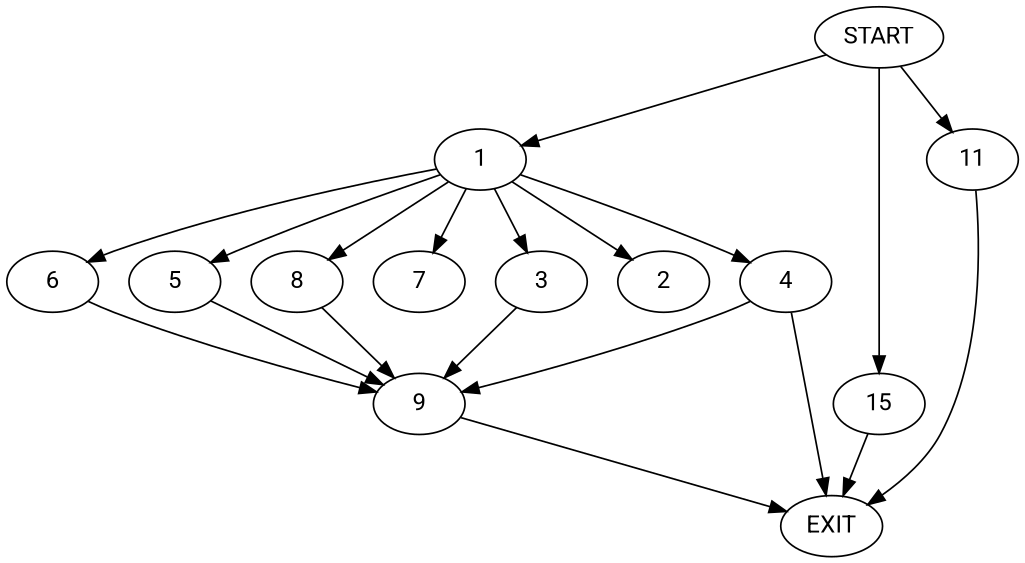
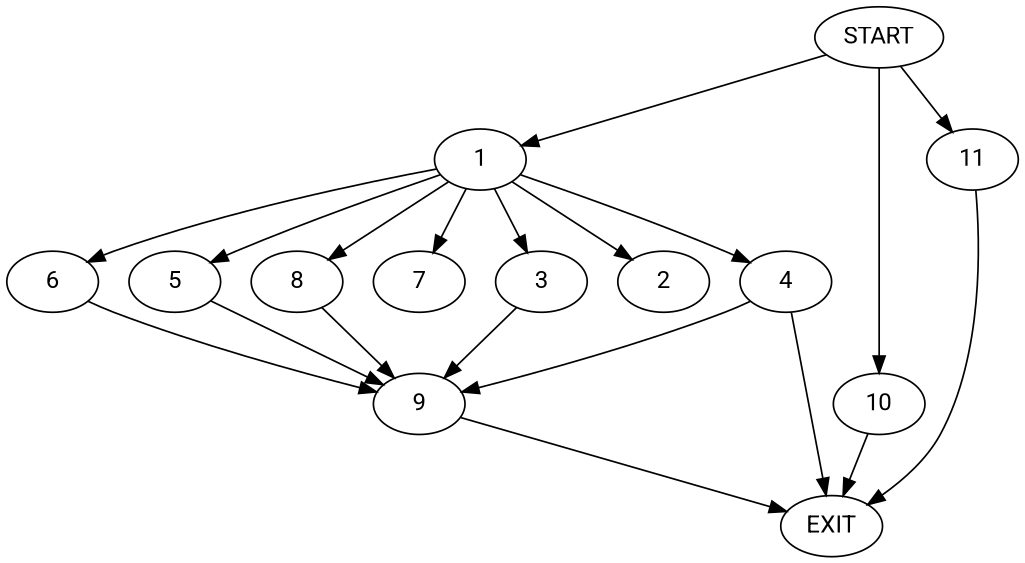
(879, 404) -> (879, 404)
